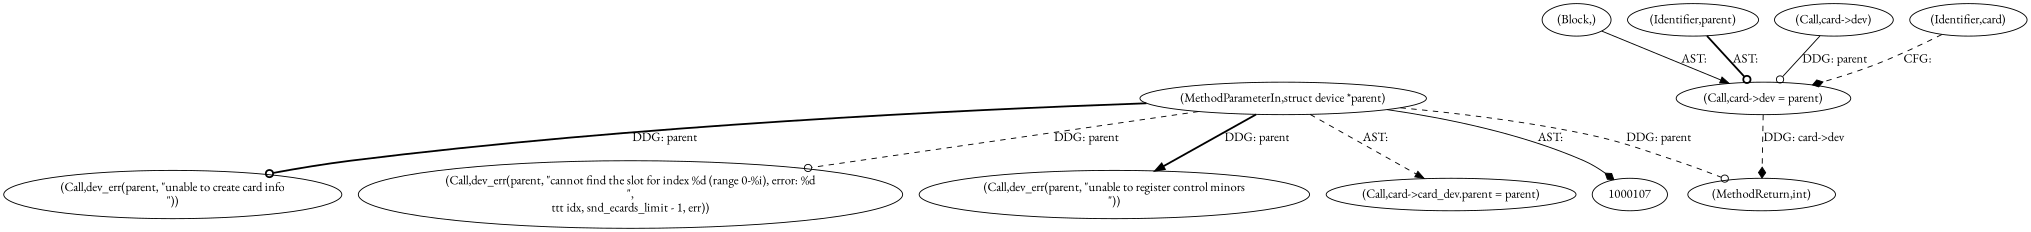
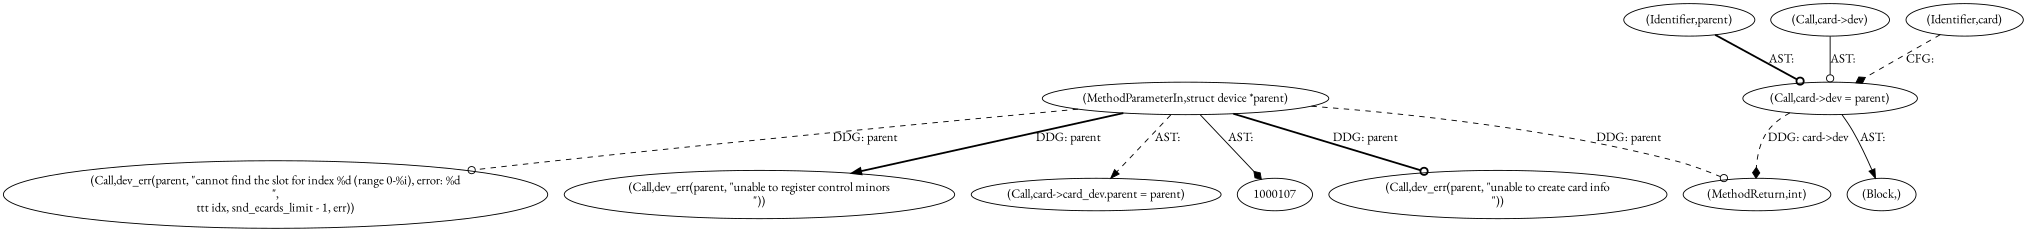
(1661, 56) -> (1858, 141)
(1835, 59) -> (1845, 59)
